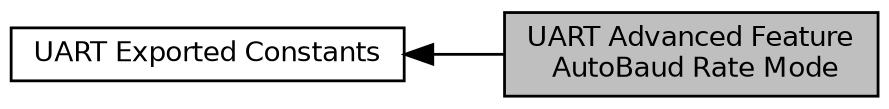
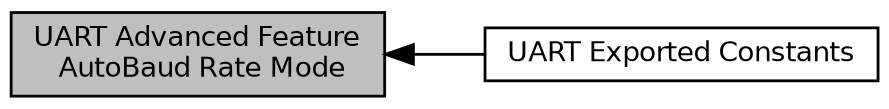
(469, 54) -> (449, 54)
